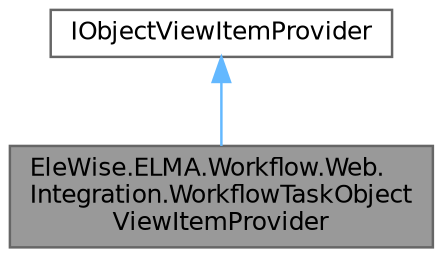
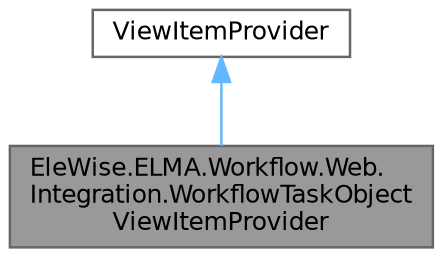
(221, 33) -> (221, 33)
